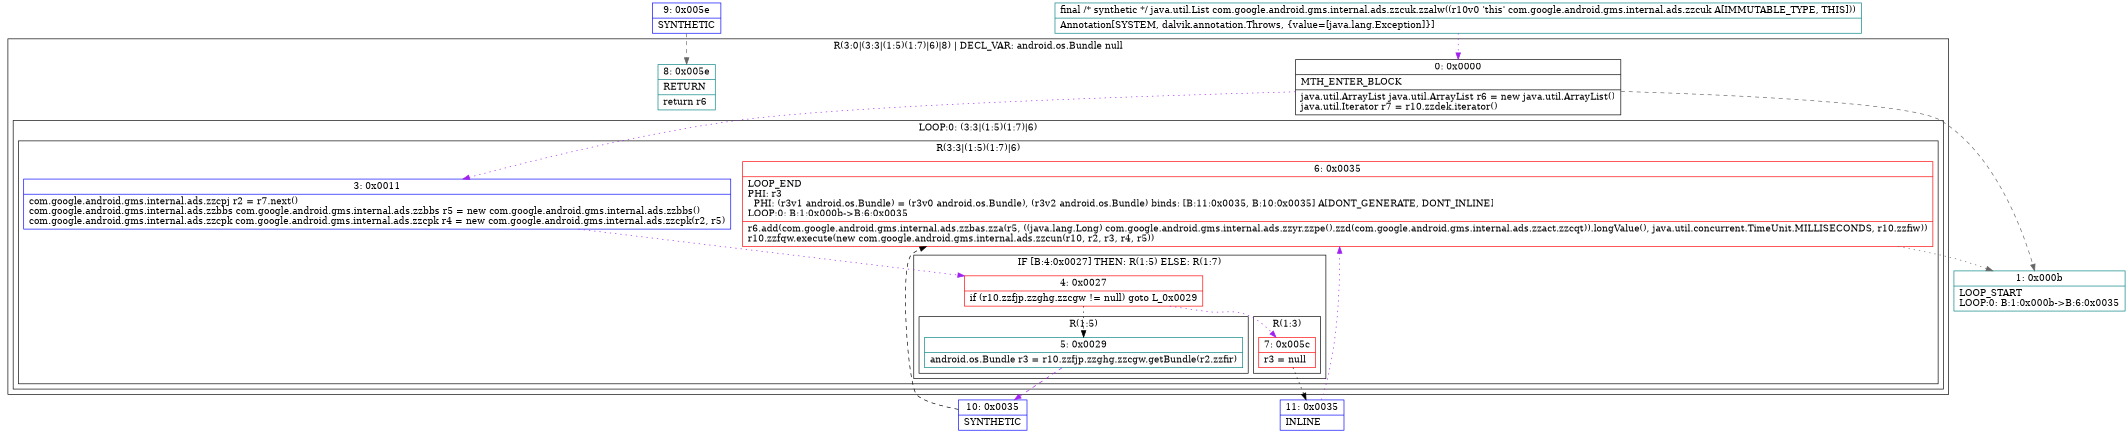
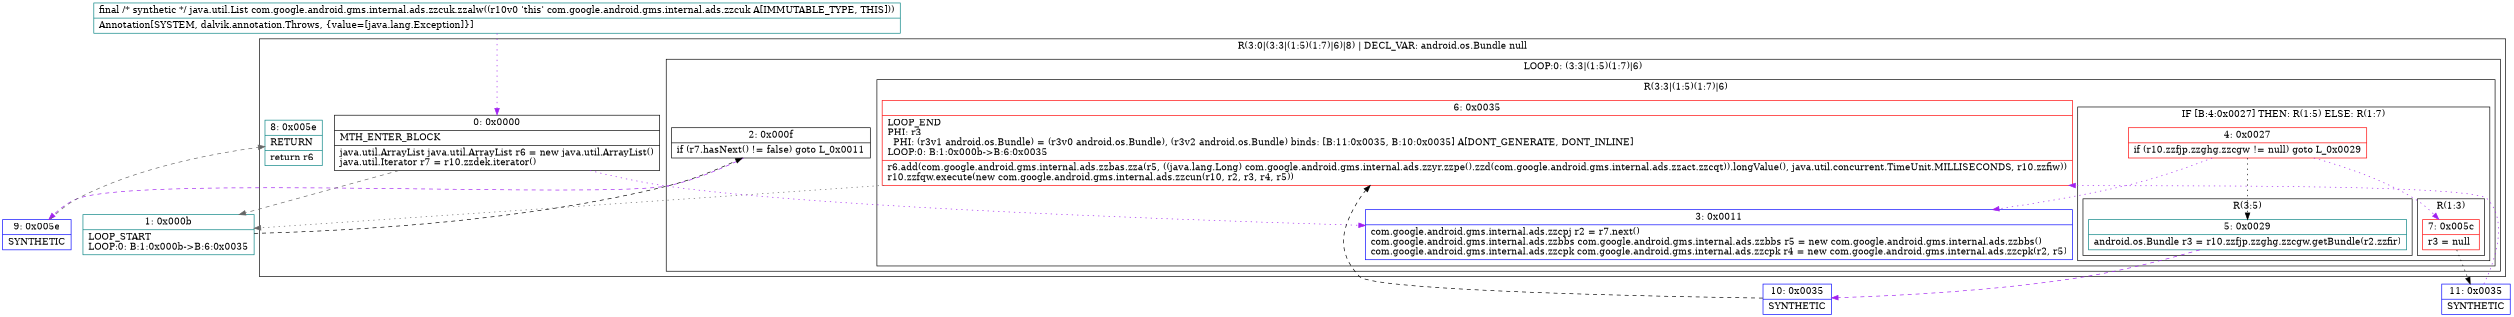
none -> (771, 143)
(768, 252) -> (2107, 190)
(1084, 324) -> (2248, 206)
(1304, 422) -> (2476, 306)
